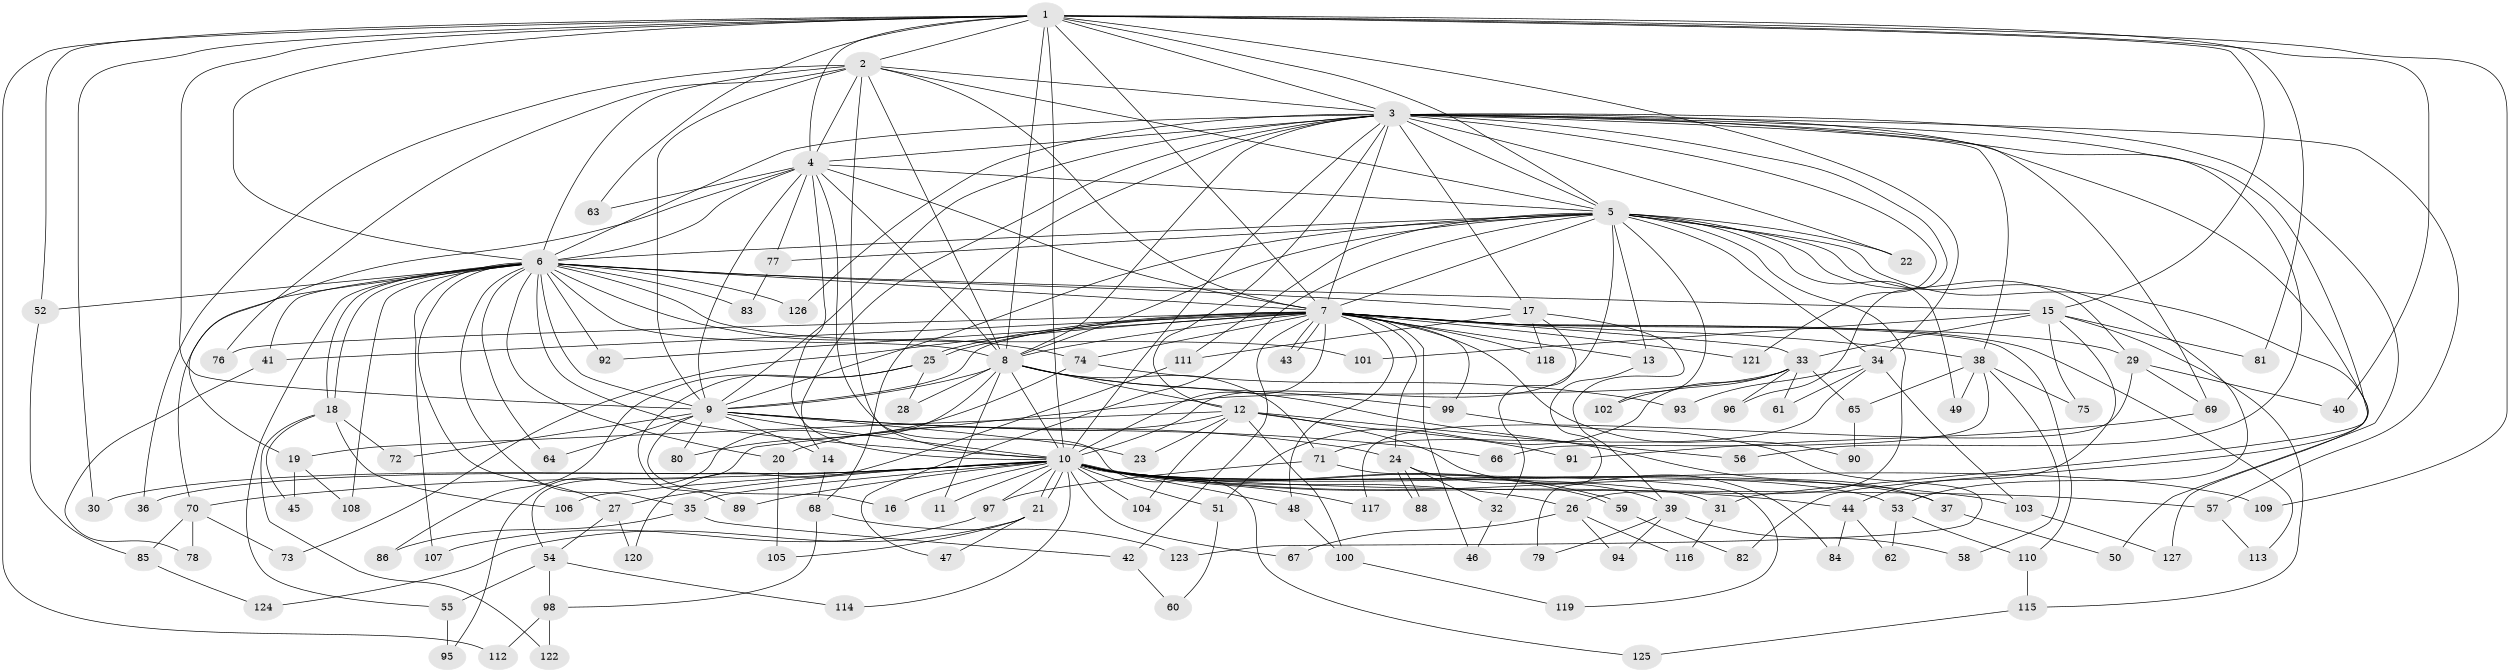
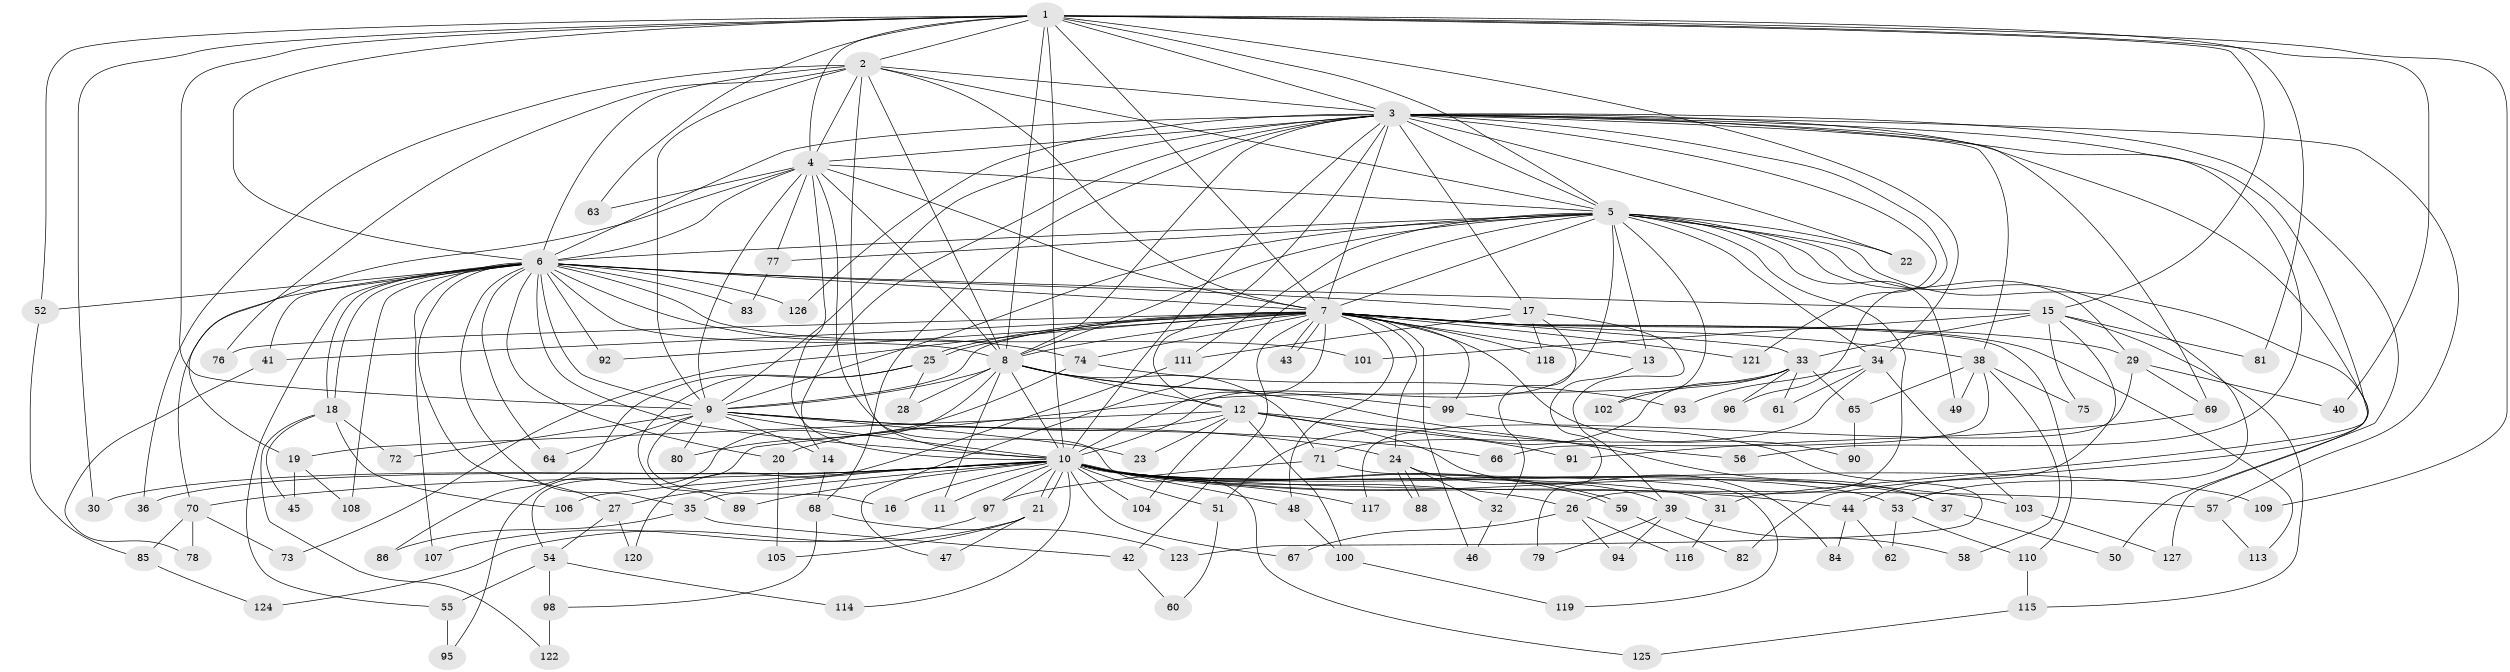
(498, 657) -> none
